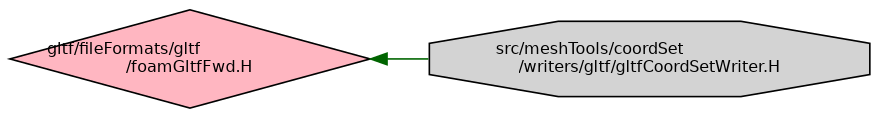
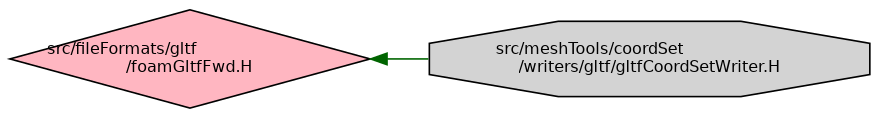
(190, 59) -> (190, 59)
